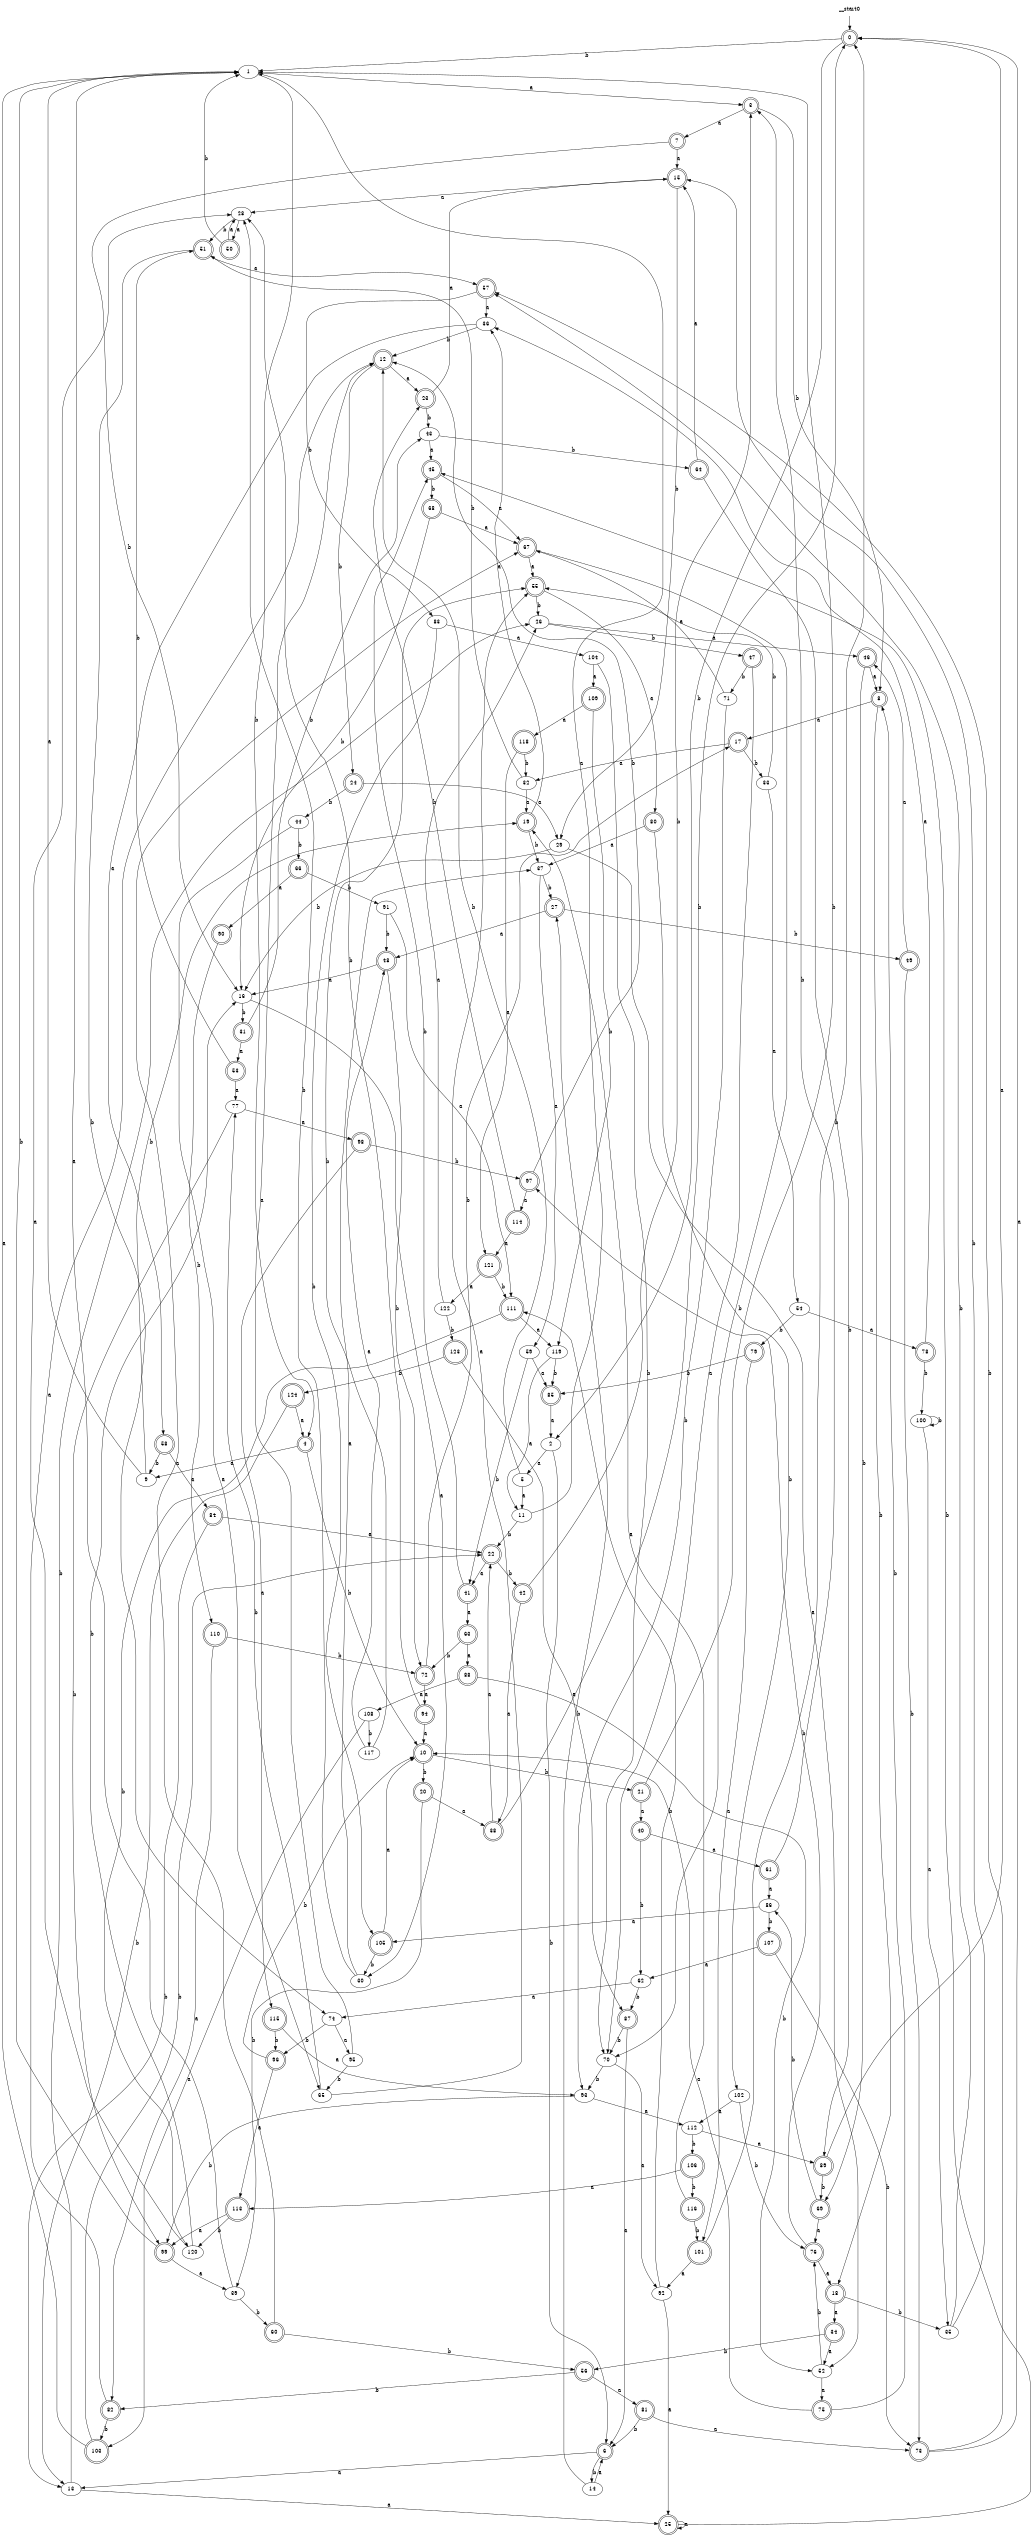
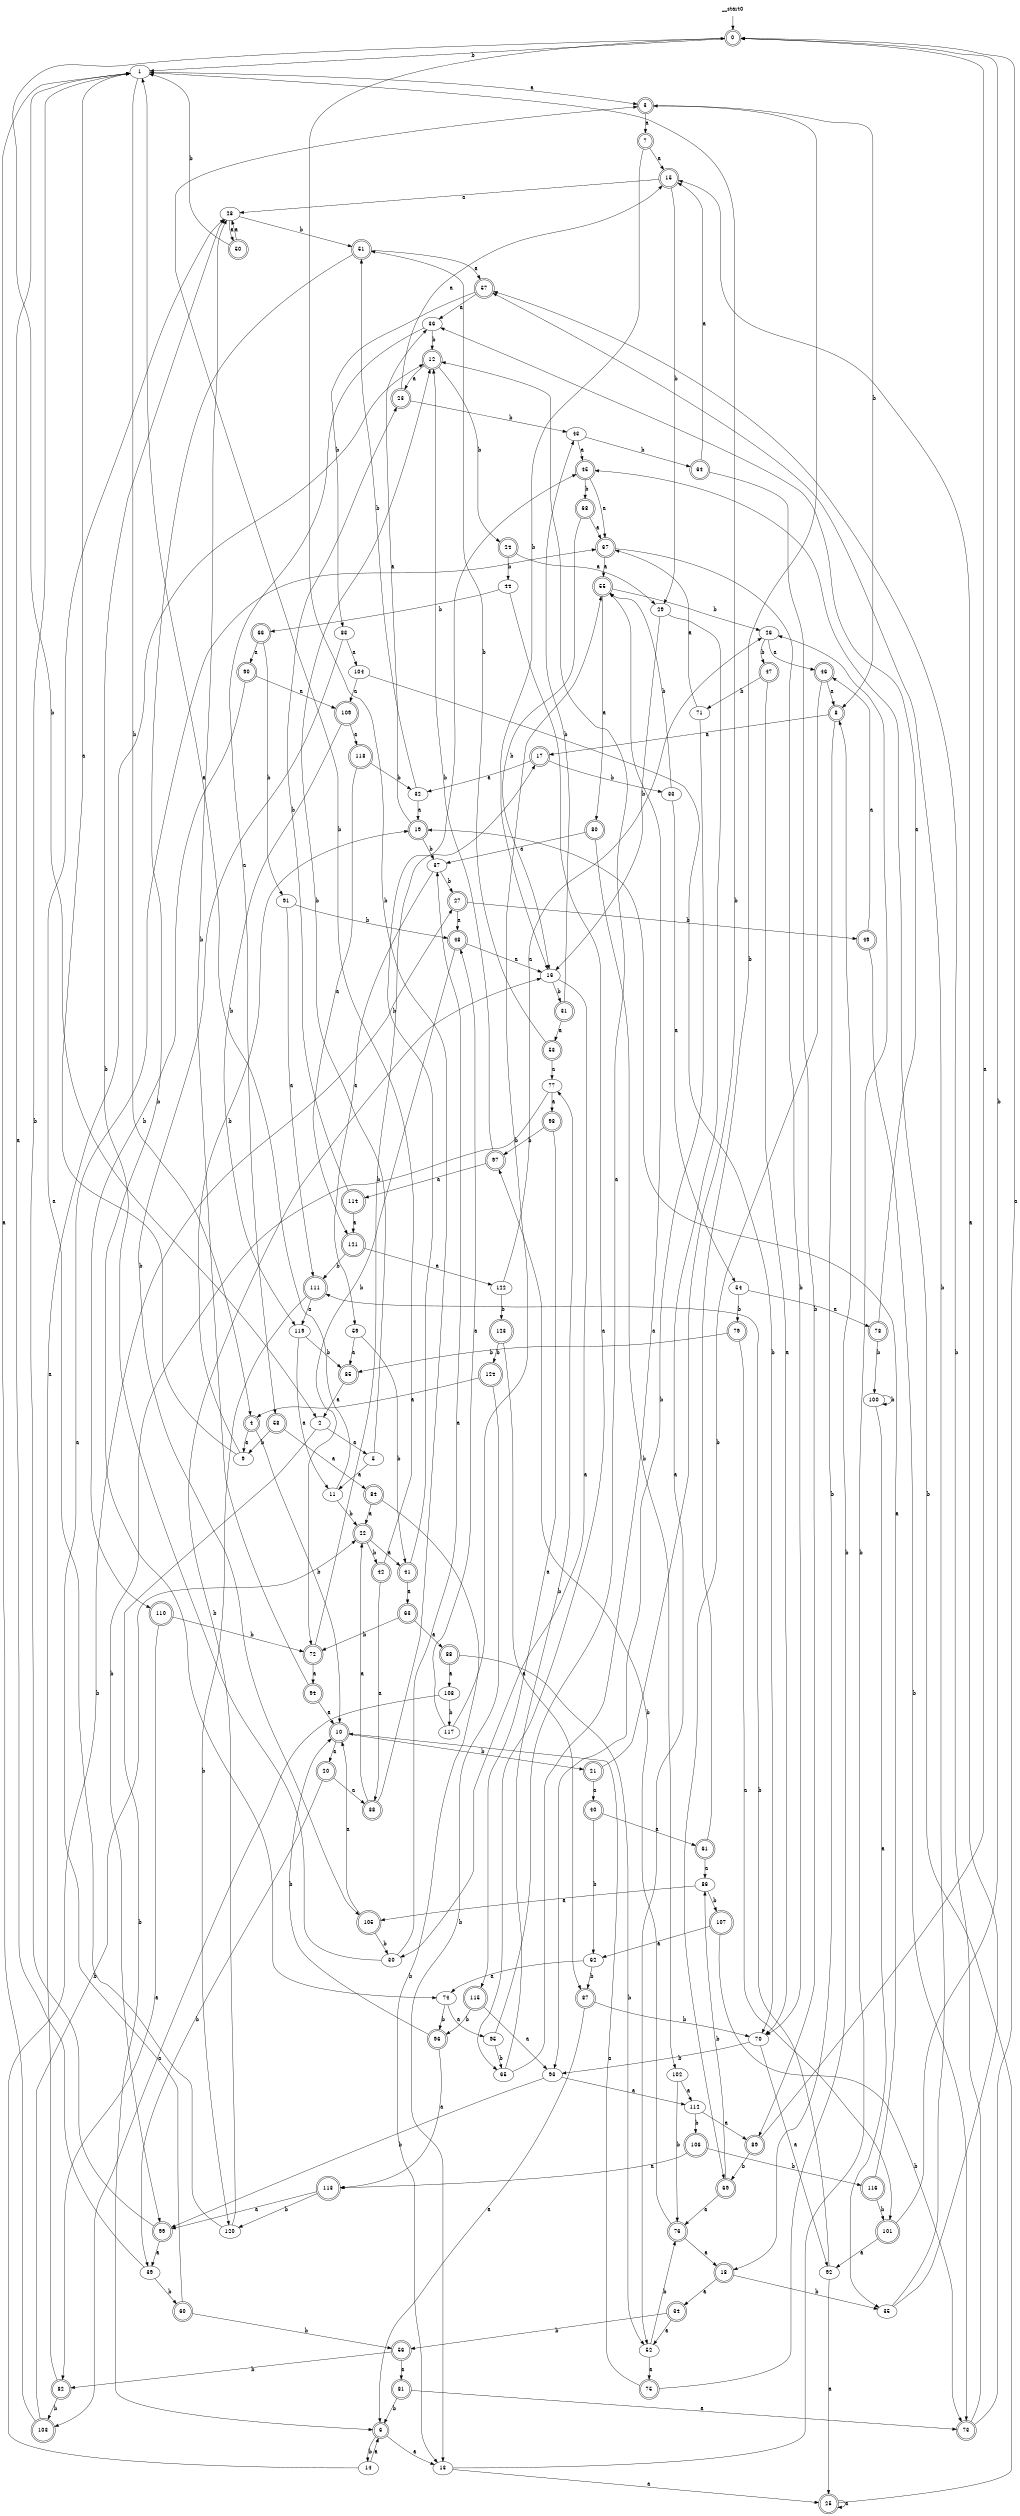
none -> (294, 692)
(974, 1244) -> (971, 1223)
(425, 1773) -> (335, 1752)
